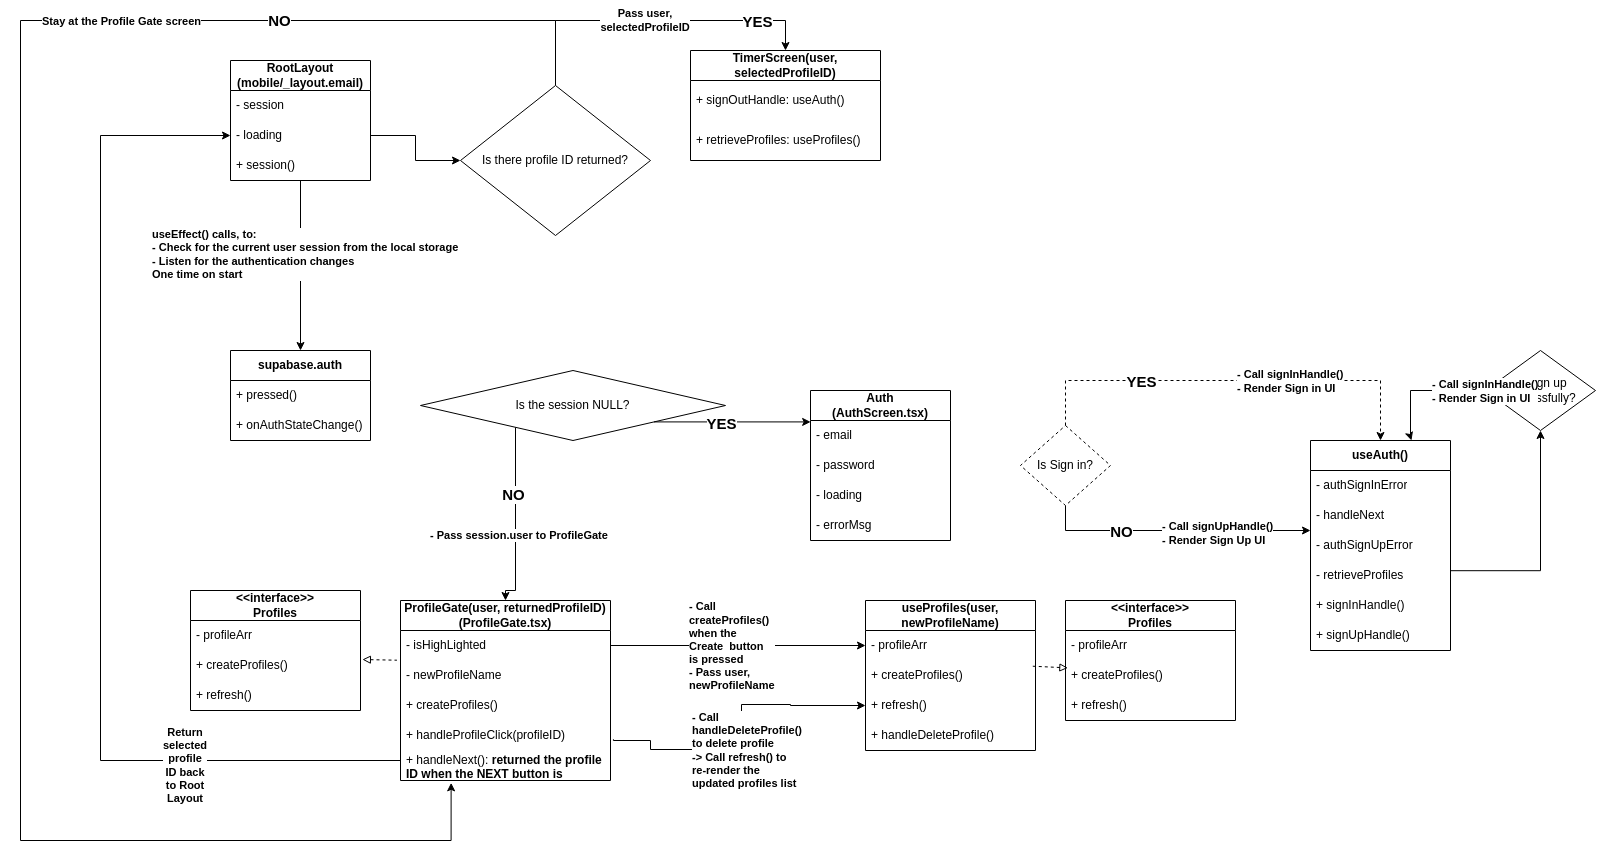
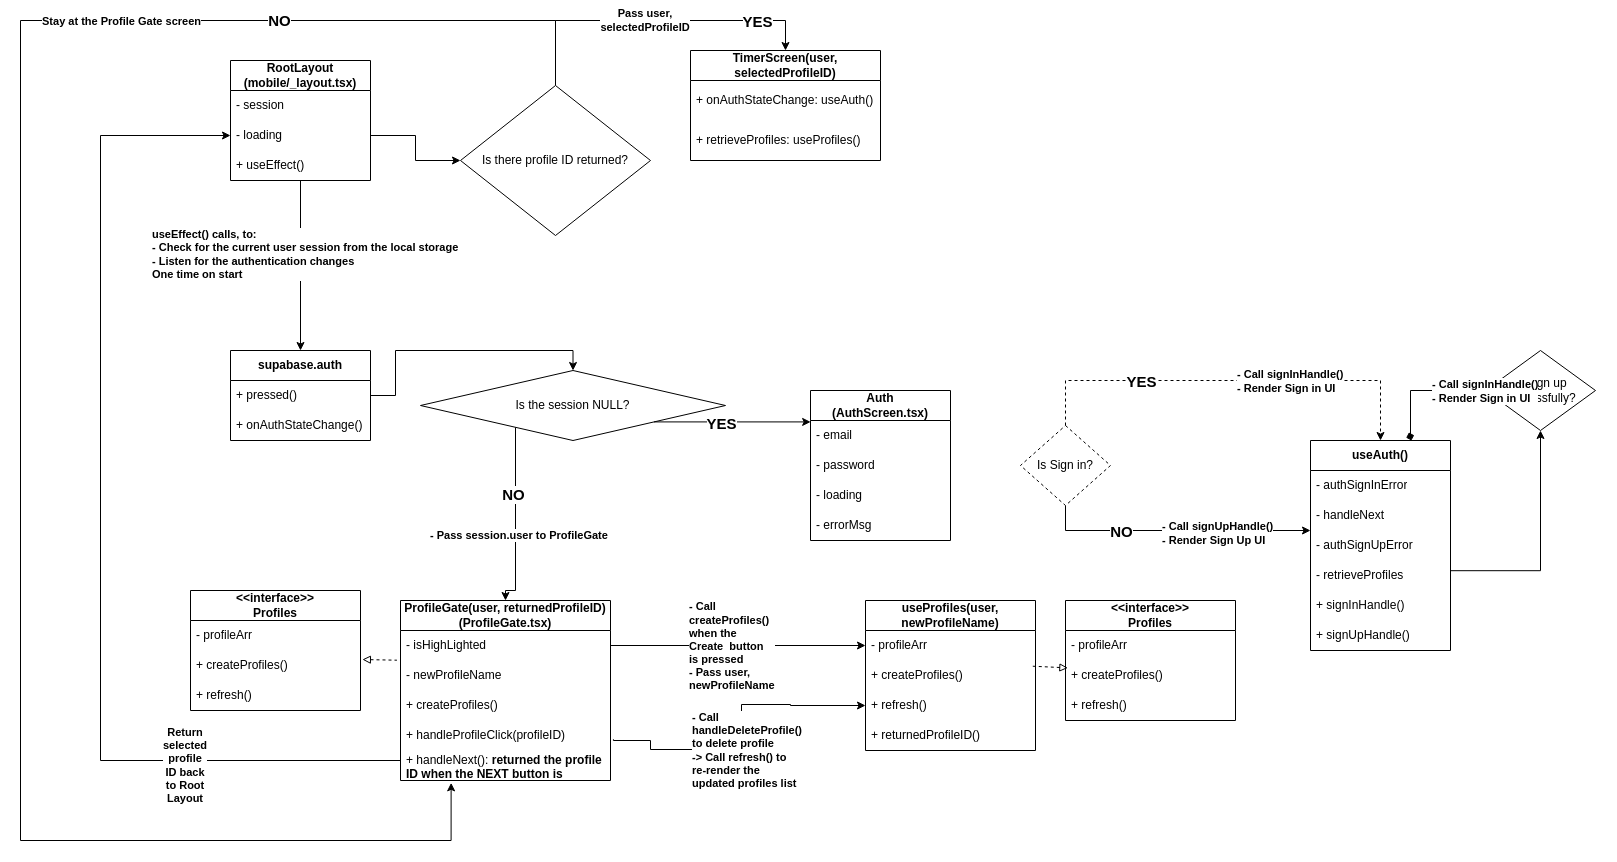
(301, 76) -> (301, 76)
(776, 101) -> (787, 101)
(270, 166) -> (279, 166)
none -> (456, 351)
(1411, 435) -> (1411, 436)
(943, 736) -> (939, 736)
